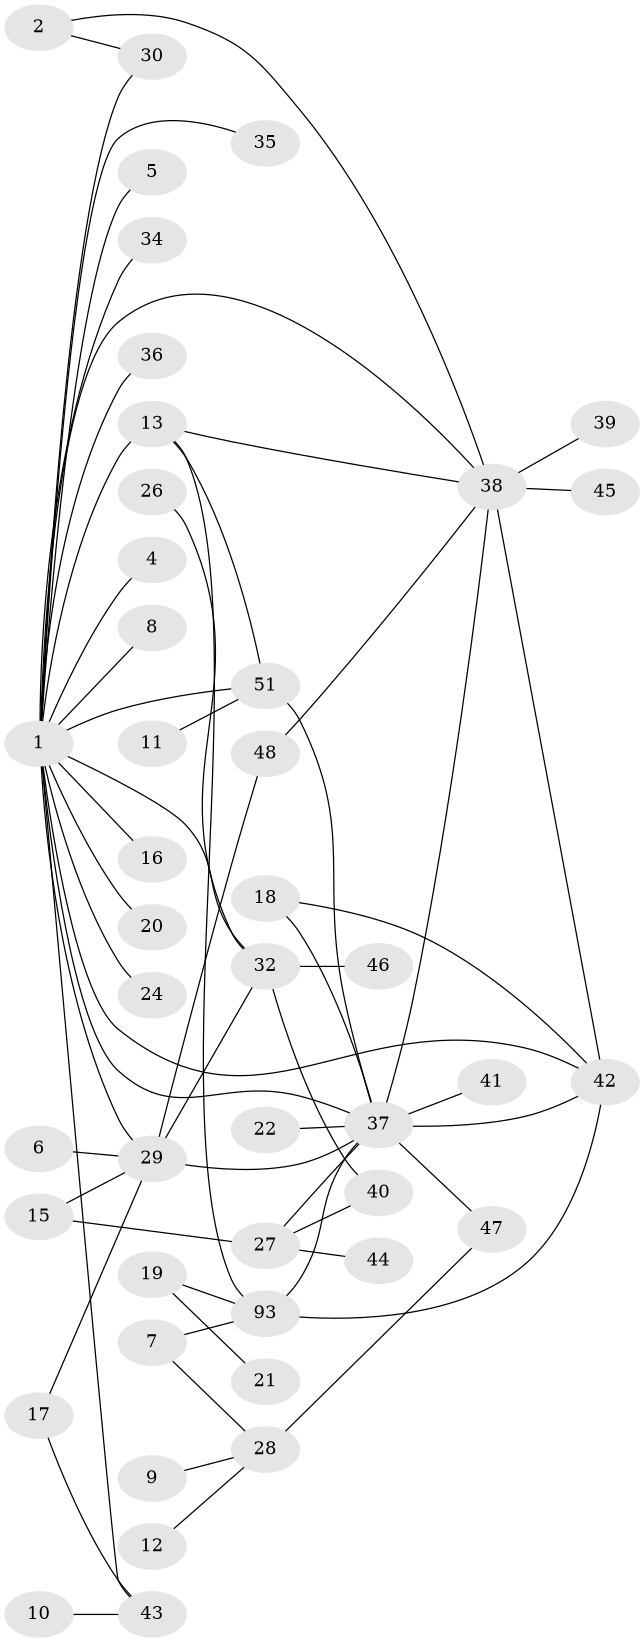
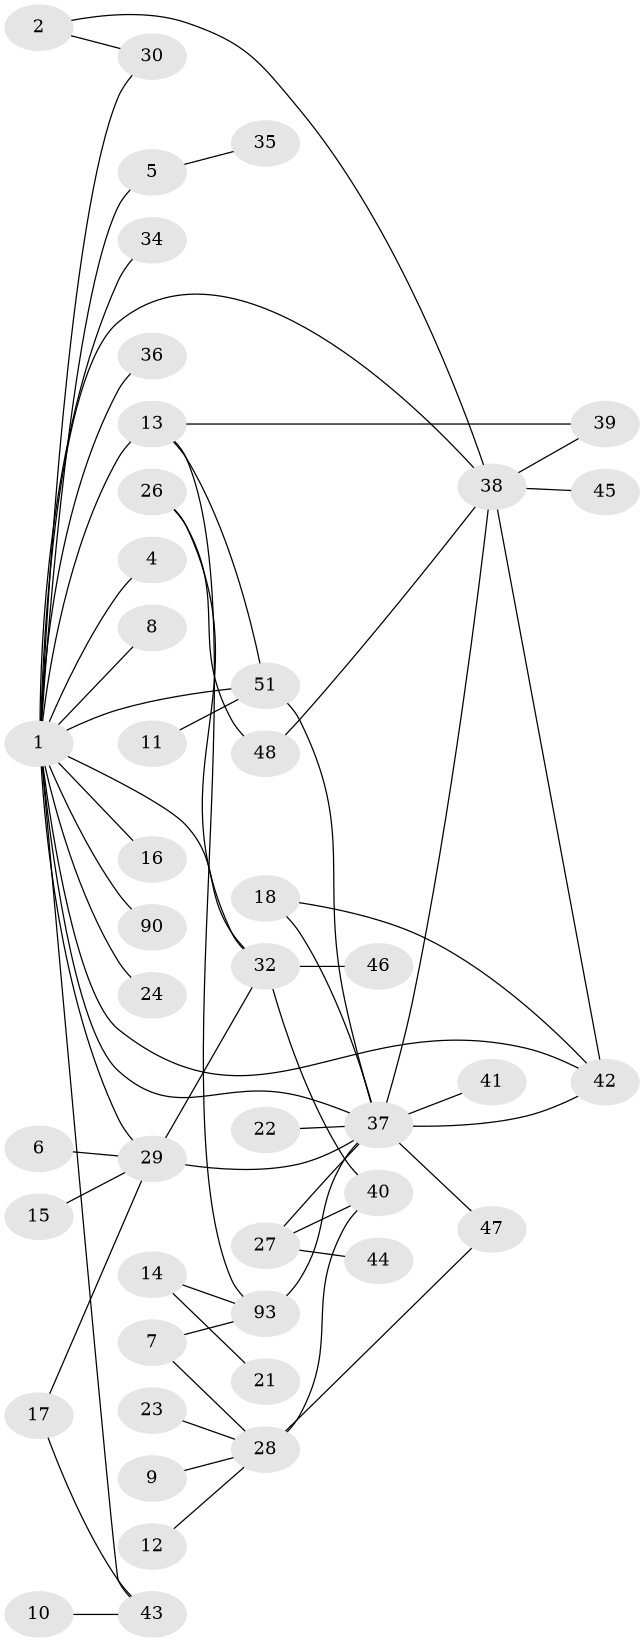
(70, 366) -> (209, 158)
(321, 459) -> (379, 424)
(152, 927) -> (152, 927)
(194, 1001) -> (209, 623)
(152, 1231) -> none
(152, 1275) -> (152, 1275)
(502, 1281) -> none
none -> (322, 1321)
none -> (152, 1411)
